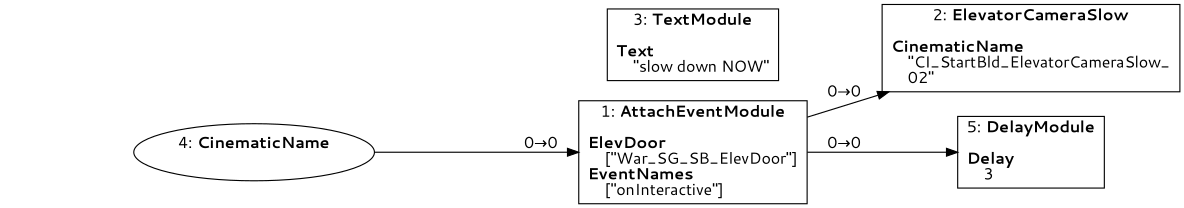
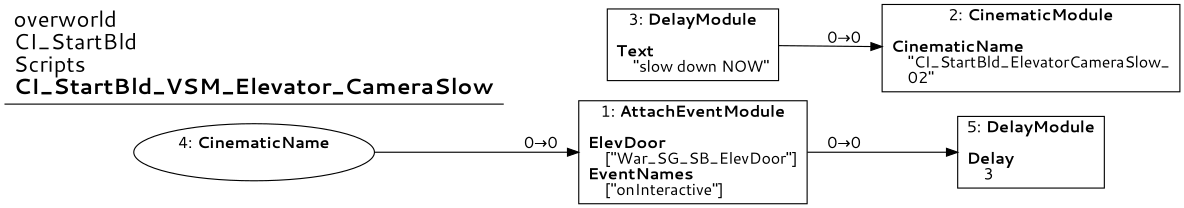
(1041, 16) -> (1041, 16)
(702, 20) -> (702, 20)
none -> (254, 55)
(843, 106) -> (825, 46)
